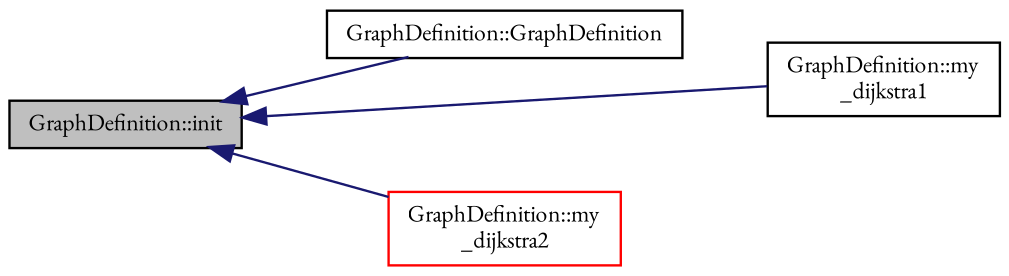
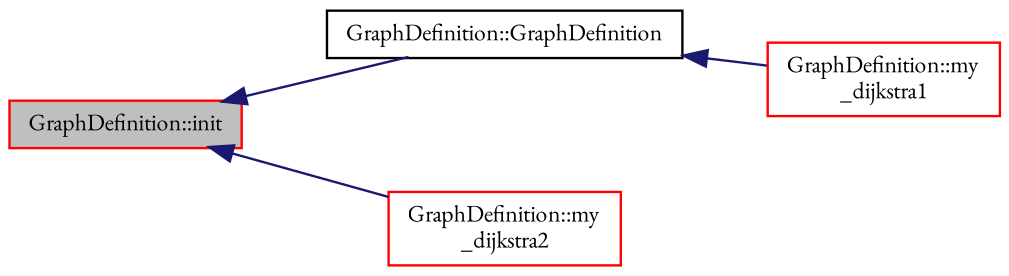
(884, 79) -> (884, 79)
(517, 101) -> (737, 62)
(126, 124) -> (126, 124)
